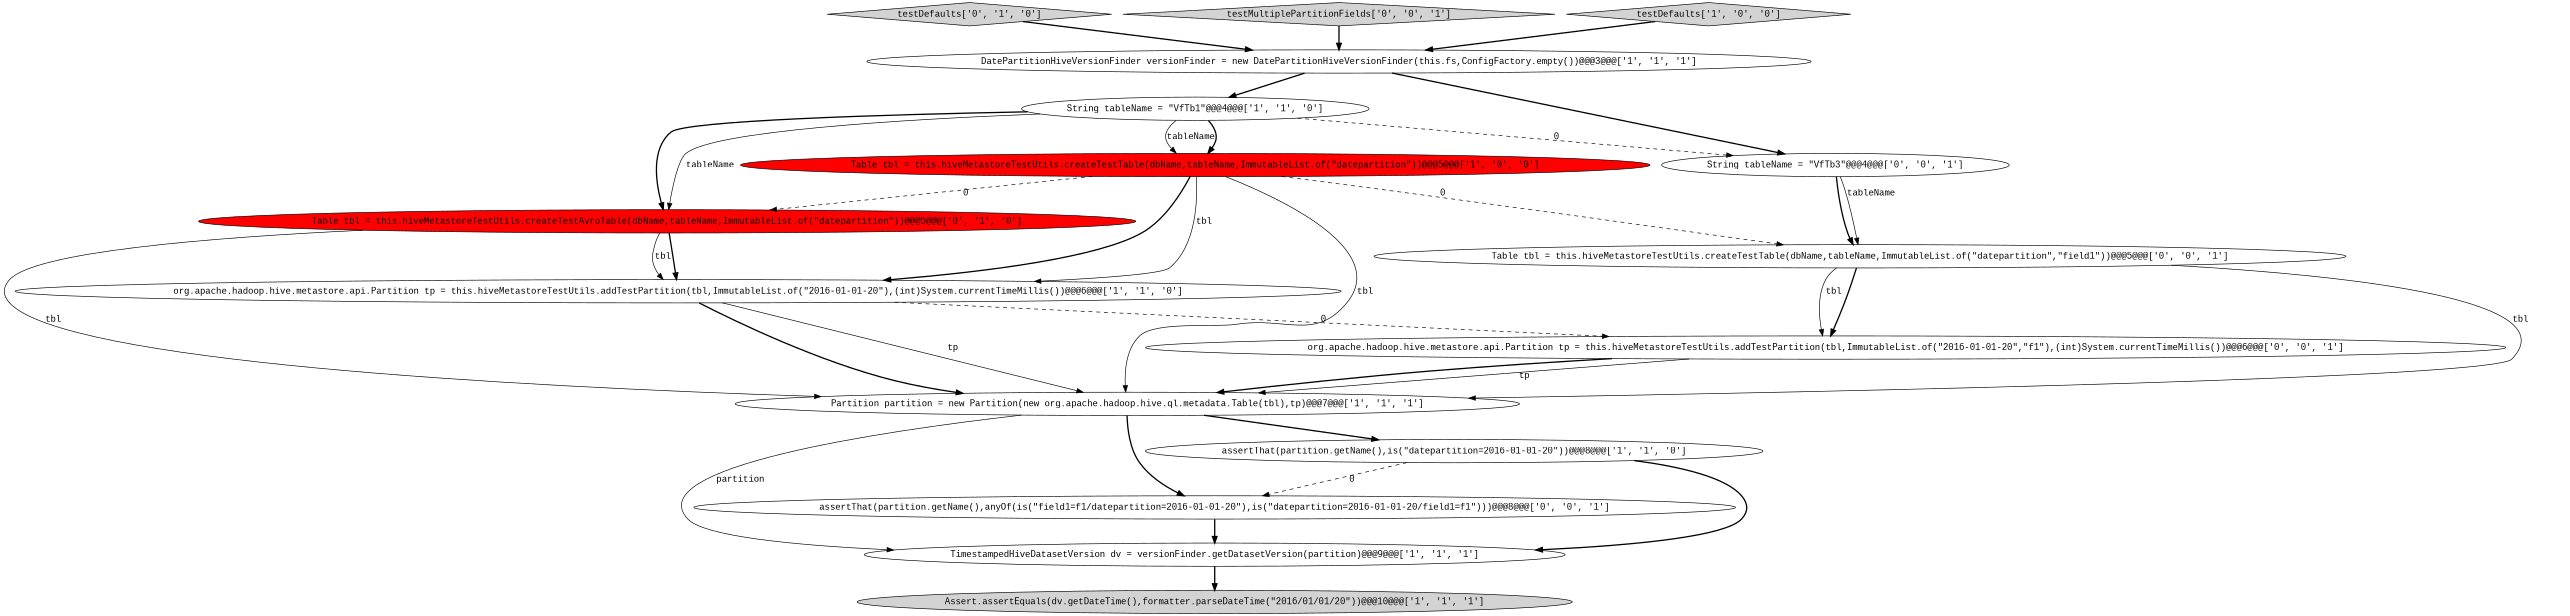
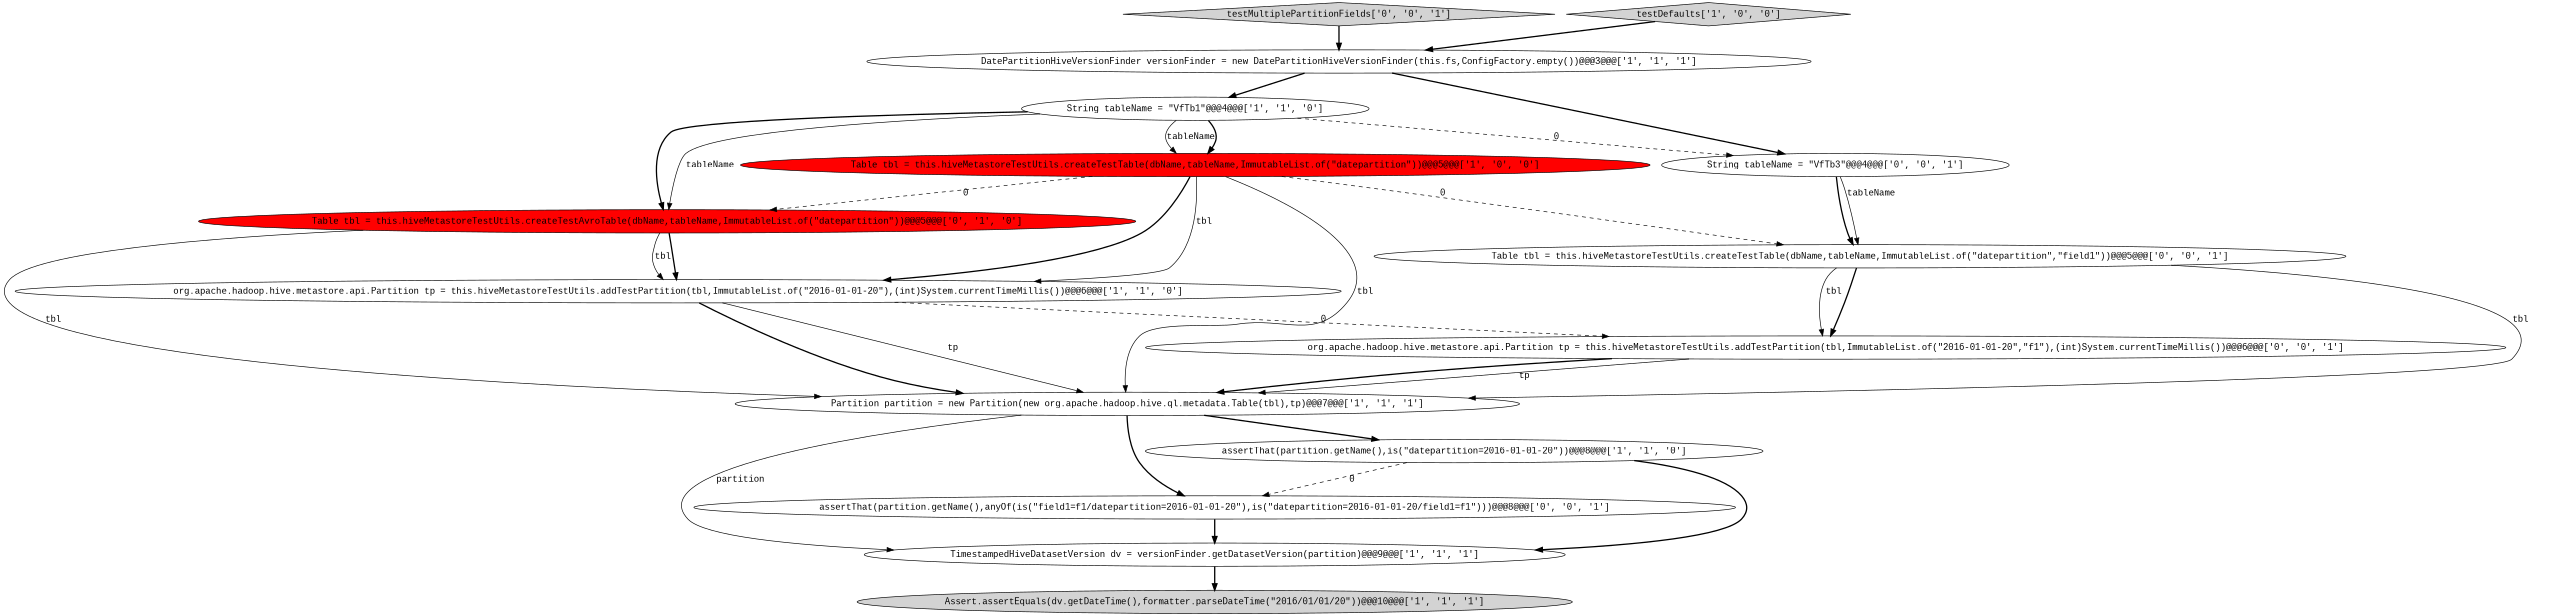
(969, 14) -> none
